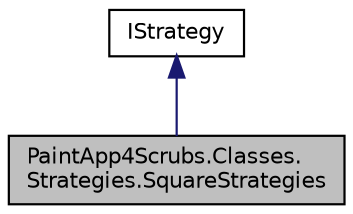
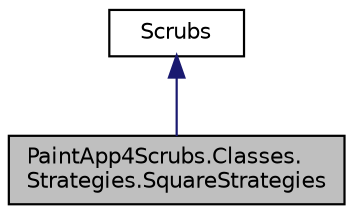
(177, 33) -> (177, 33)
